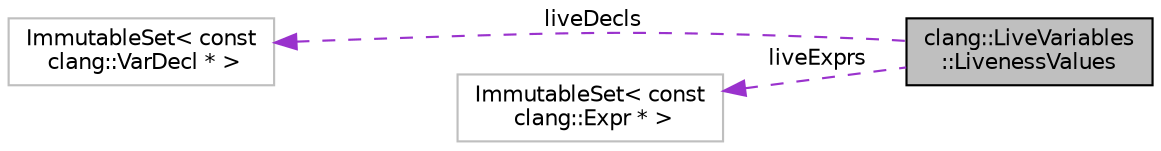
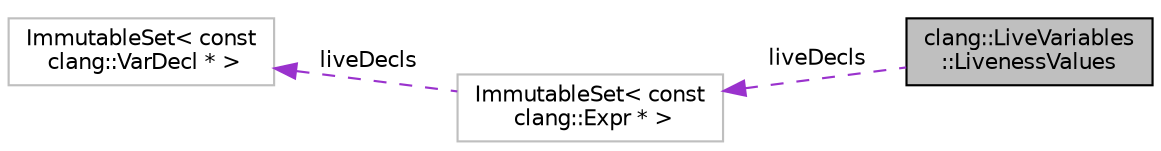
(601, 33) -> (377, 81)
(815, 59) -> (815, 59)
